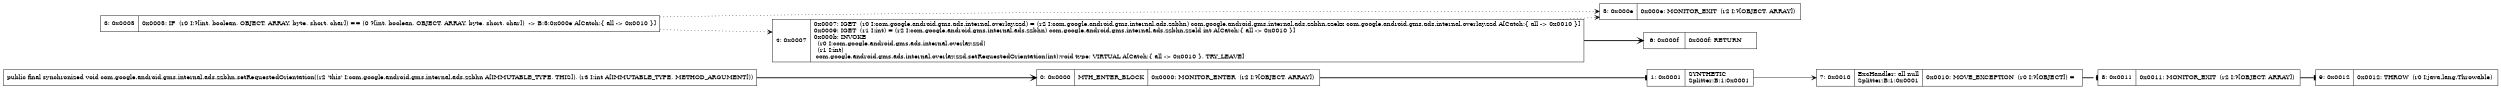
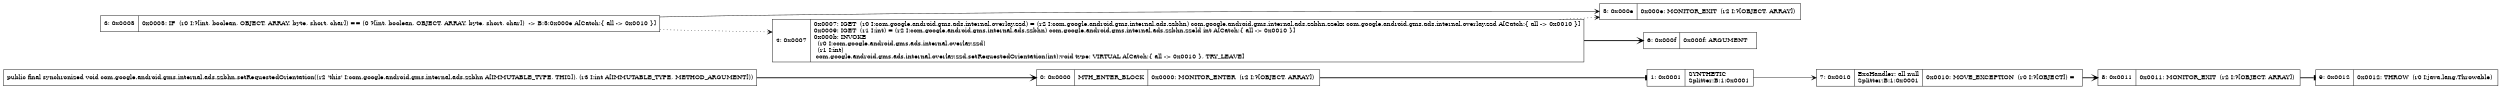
(1127, 12) -> (1127, 12)
(1718, 40) -> (1718, 40)
(2088, 78) -> (2088, 78)
